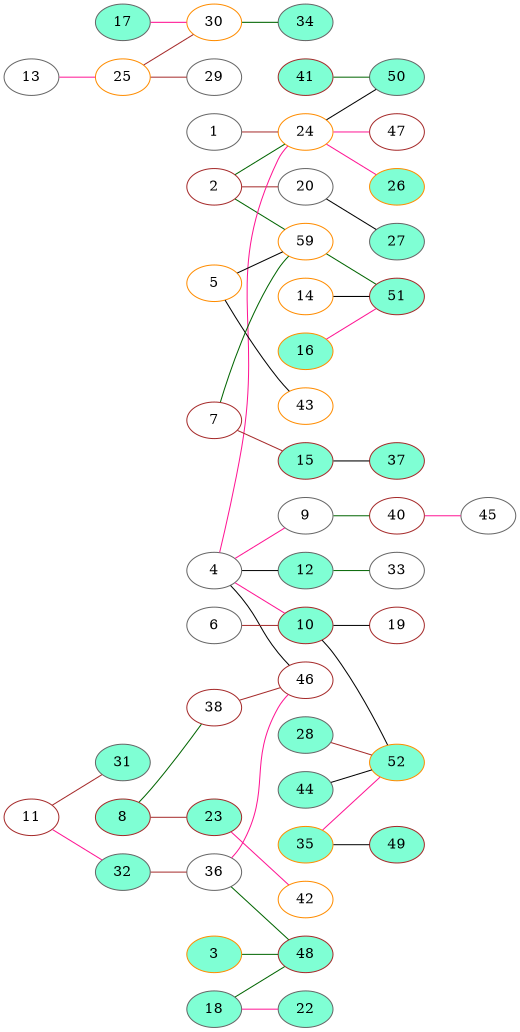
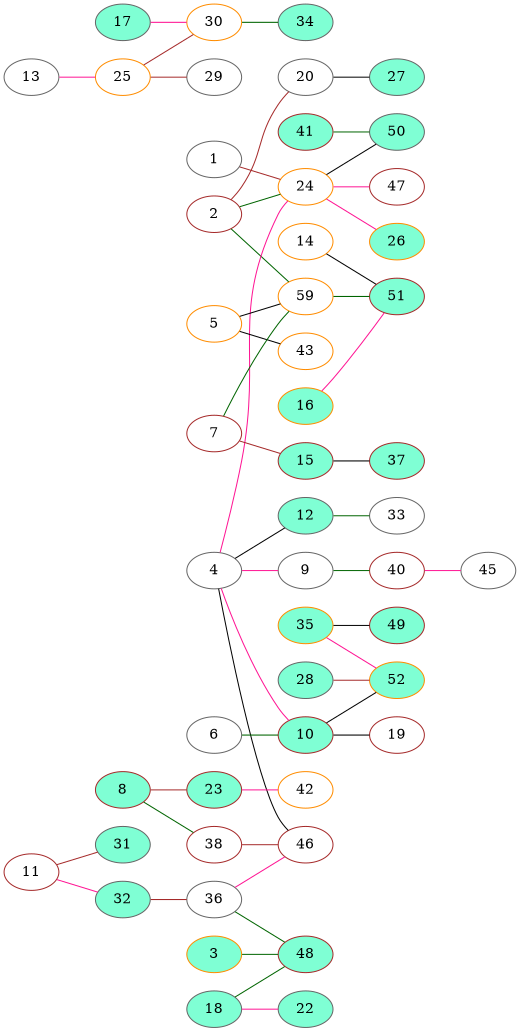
(253, 625) -> (260, 735)
(306, 790) -> none
